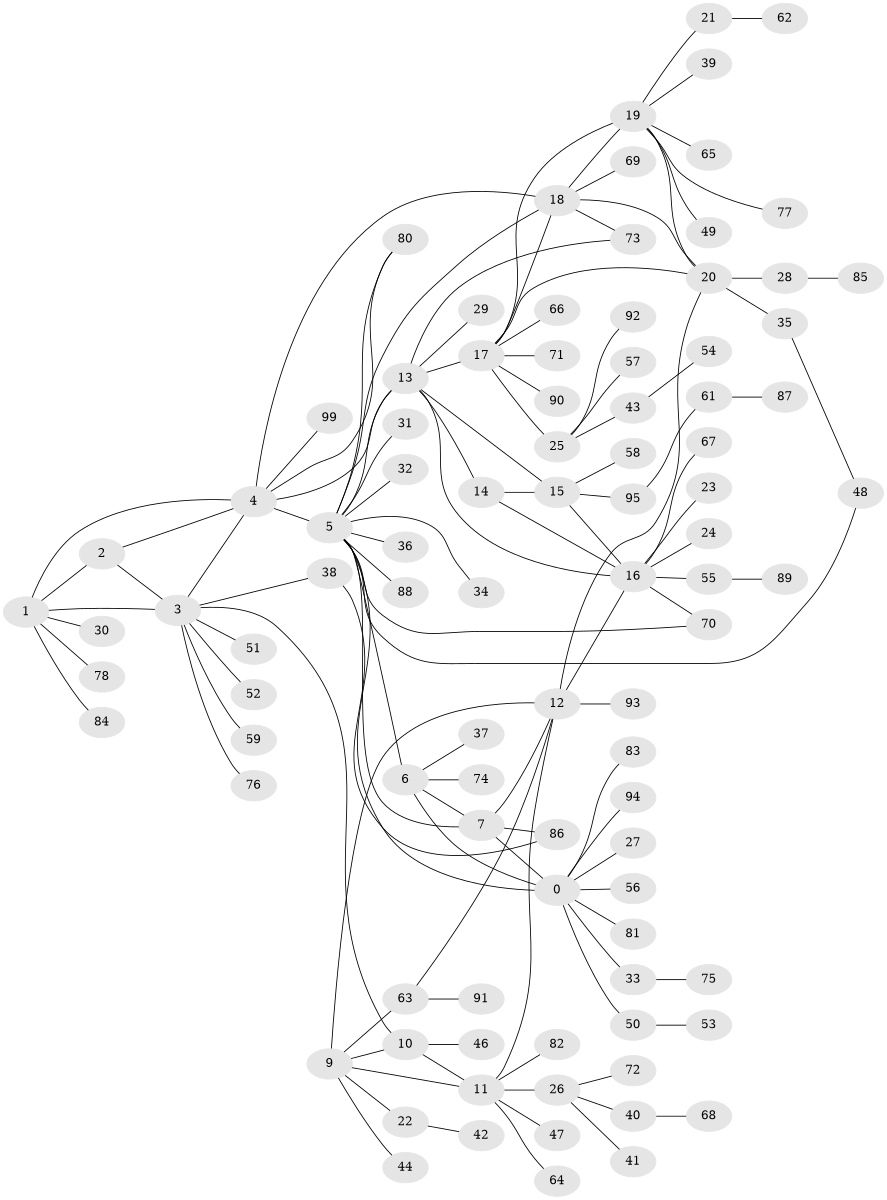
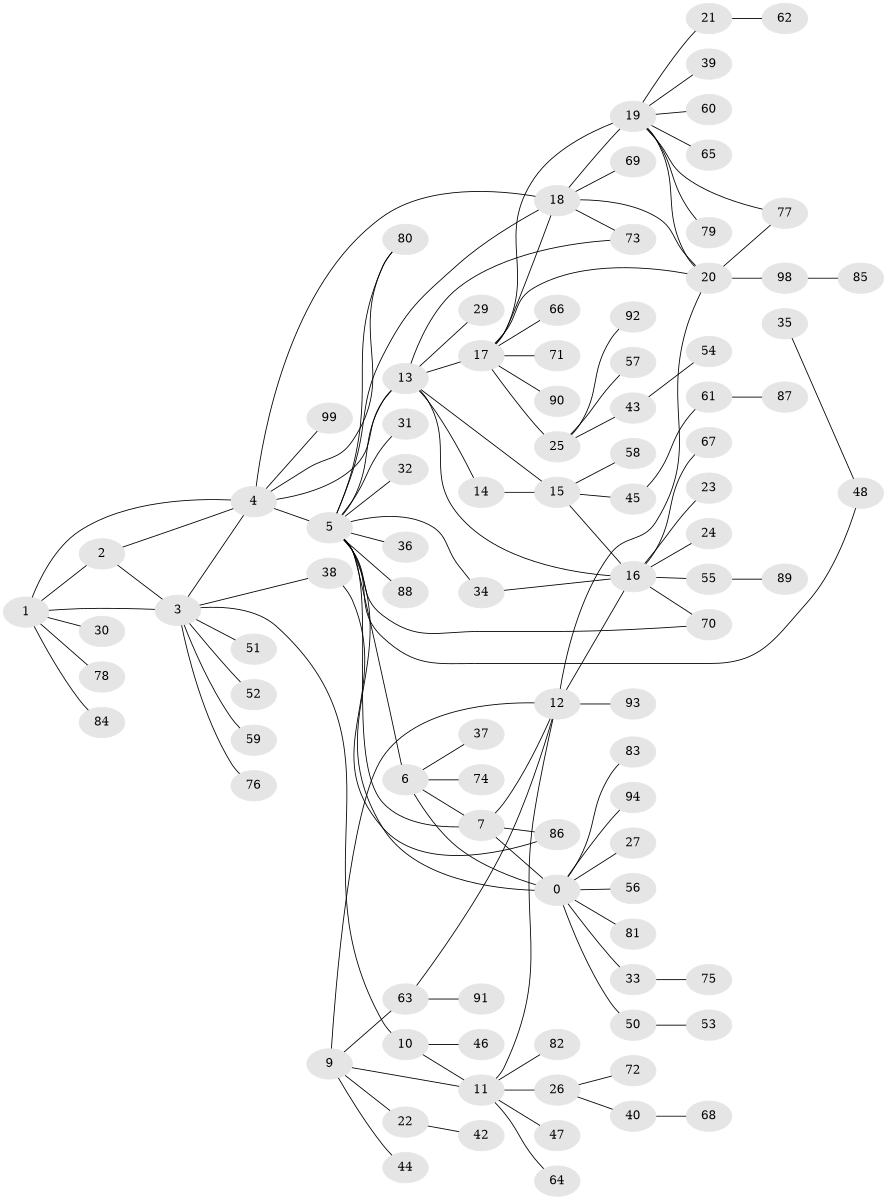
none -> (709, 110)
(709, 233) -> (709, 233)
(785, 278) -> (785, 278)
(747, 301) -> (747, 246)
(633, 499) -> (633, 499)
(557, 534) -> (557, 585)
(368, 1054) -> none
(633, 1162) -> none
